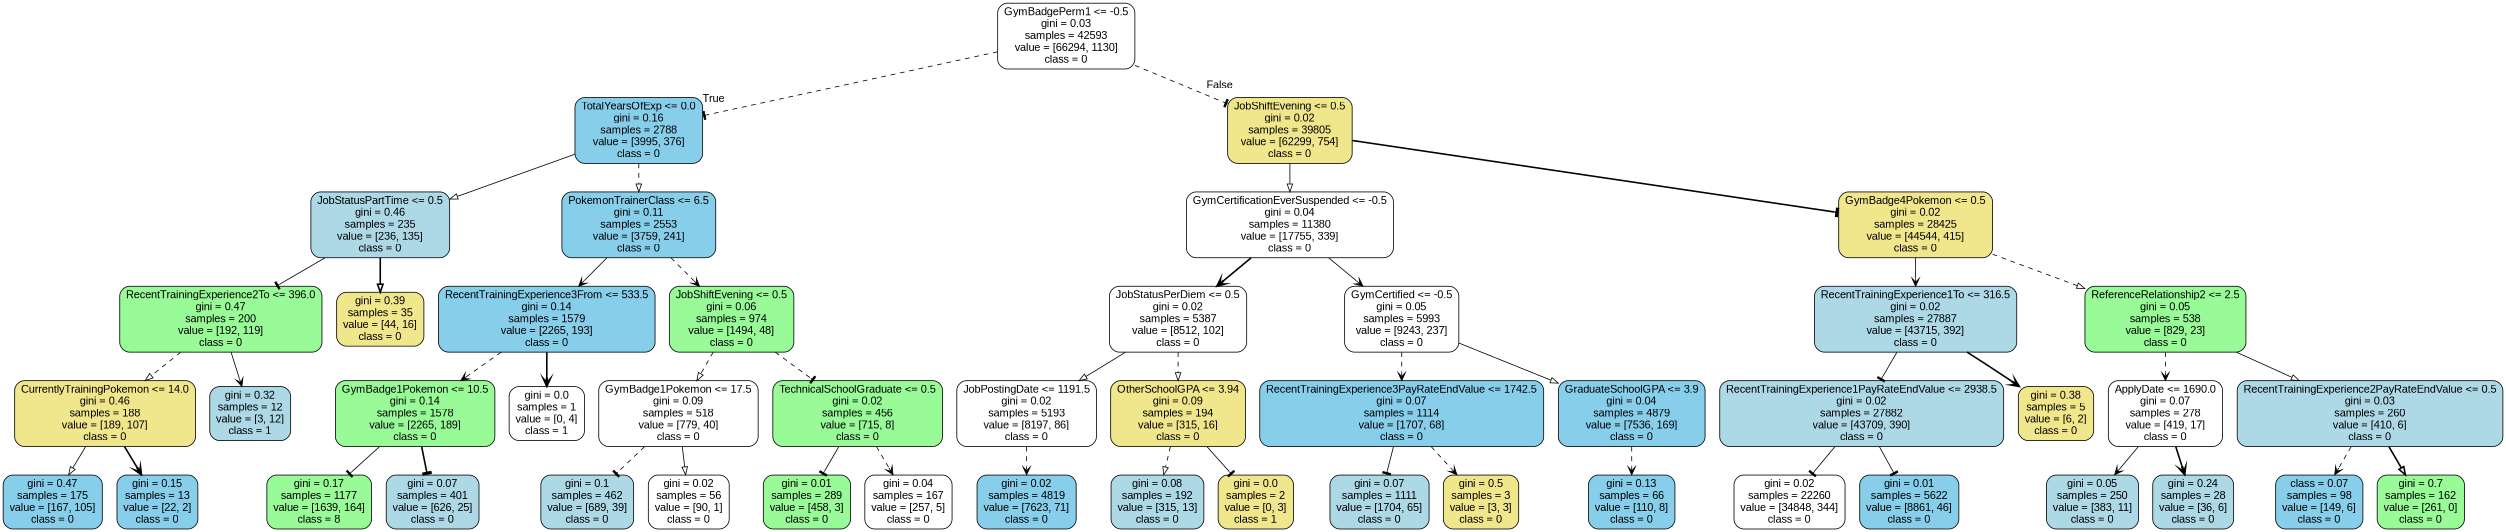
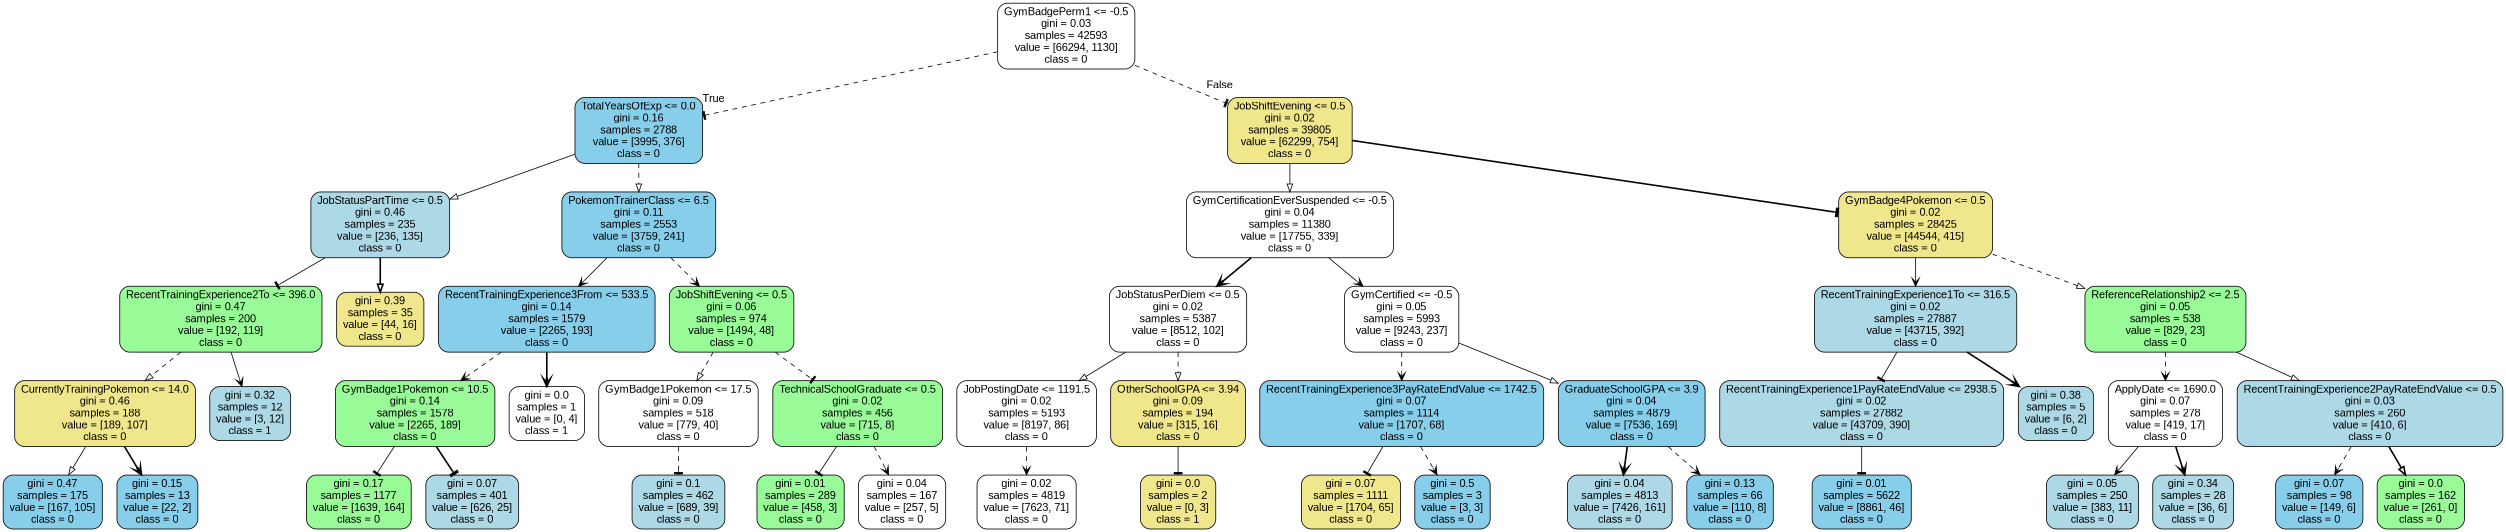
(2056, 414) -> (2056, 414)
(319, 502) -> (359, 502)
(689, 502) -> none
(1027, 502) -> (1027, 502)
(1157, 502) -> none
(1380, 502) -> (1351, 502)
(1481, 502) -> (1452, 502)
none -> (1620, 502)
(1790, 502) -> none
(2193, 502) -> (2193, 502)
(2319, 502) -> (2319, 502)
(2421, 502) -> (2421, 502)
